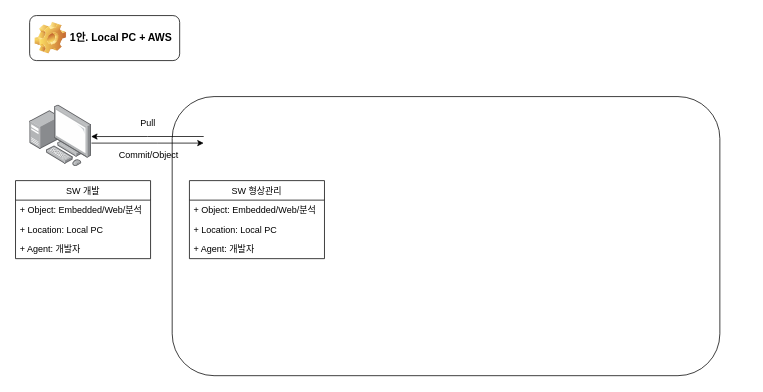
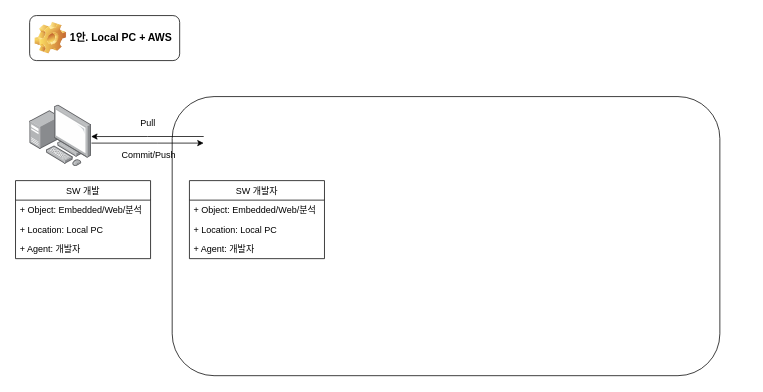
(149, 155) -> (149, 155)
(256, 191) -> (256, 191)
